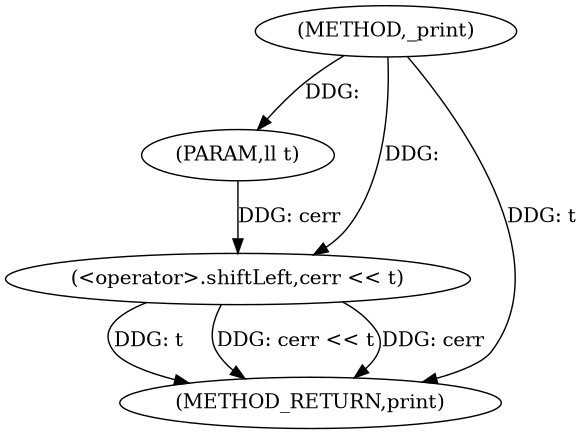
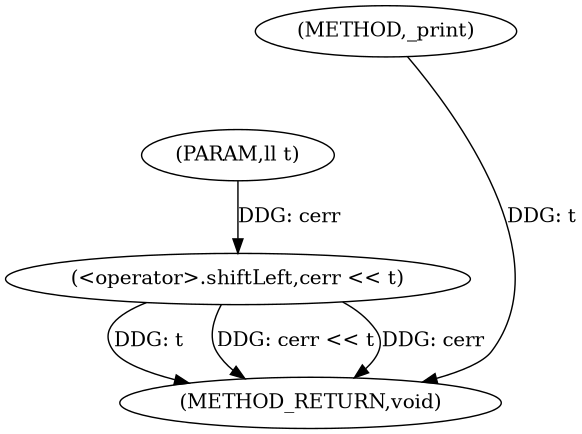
(303, 84) -> none
(379, 160) -> none
(311, 403) -> (311, 403)
